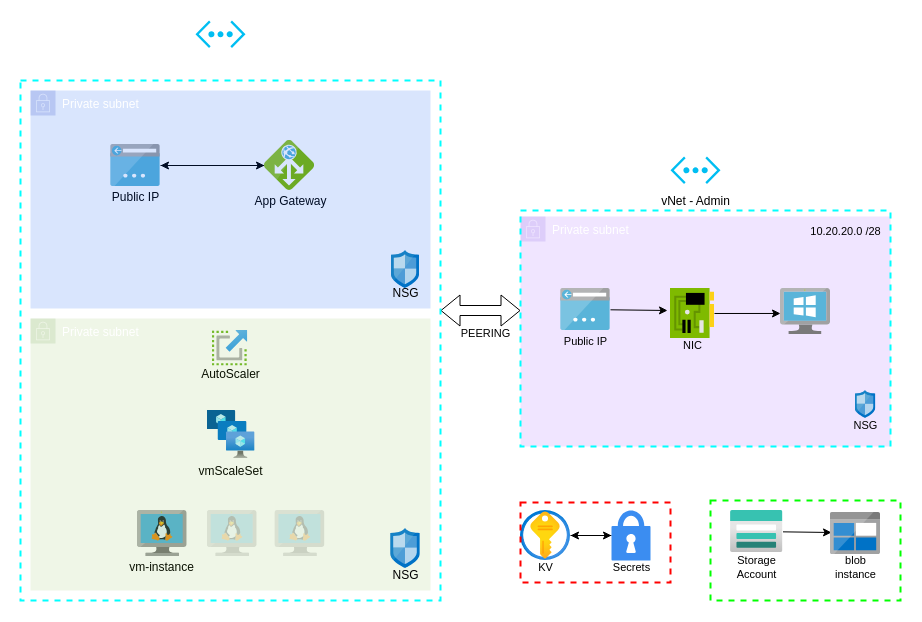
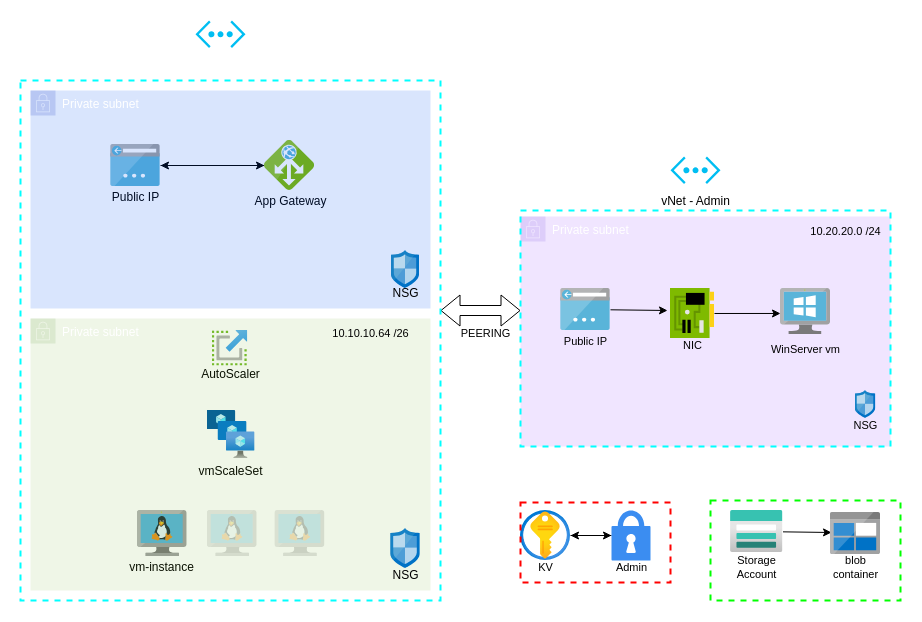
(846, 232) -> (846, 232)
none -> (371, 334)
none -> (806, 350)
(632, 568) -> (632, 568)
(856, 568) -> (856, 568)
